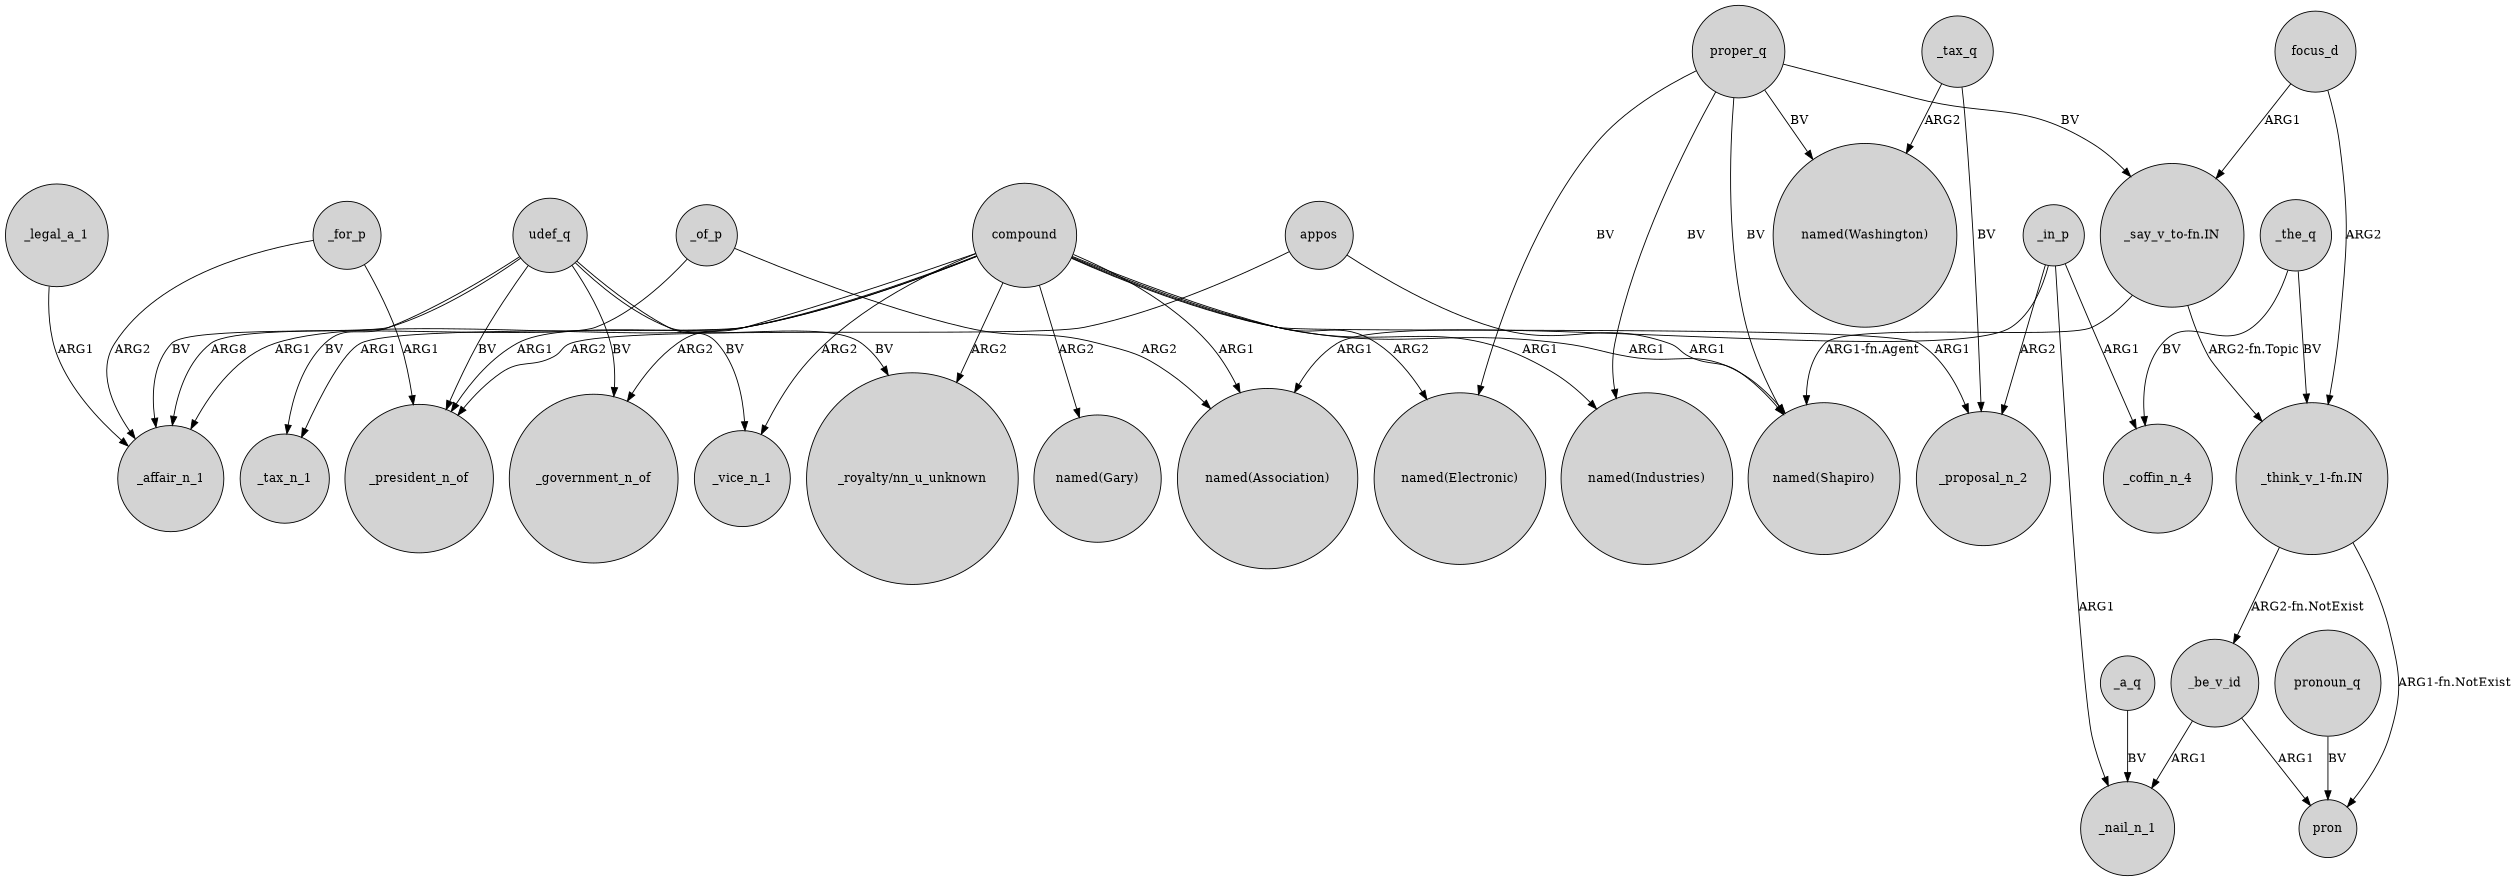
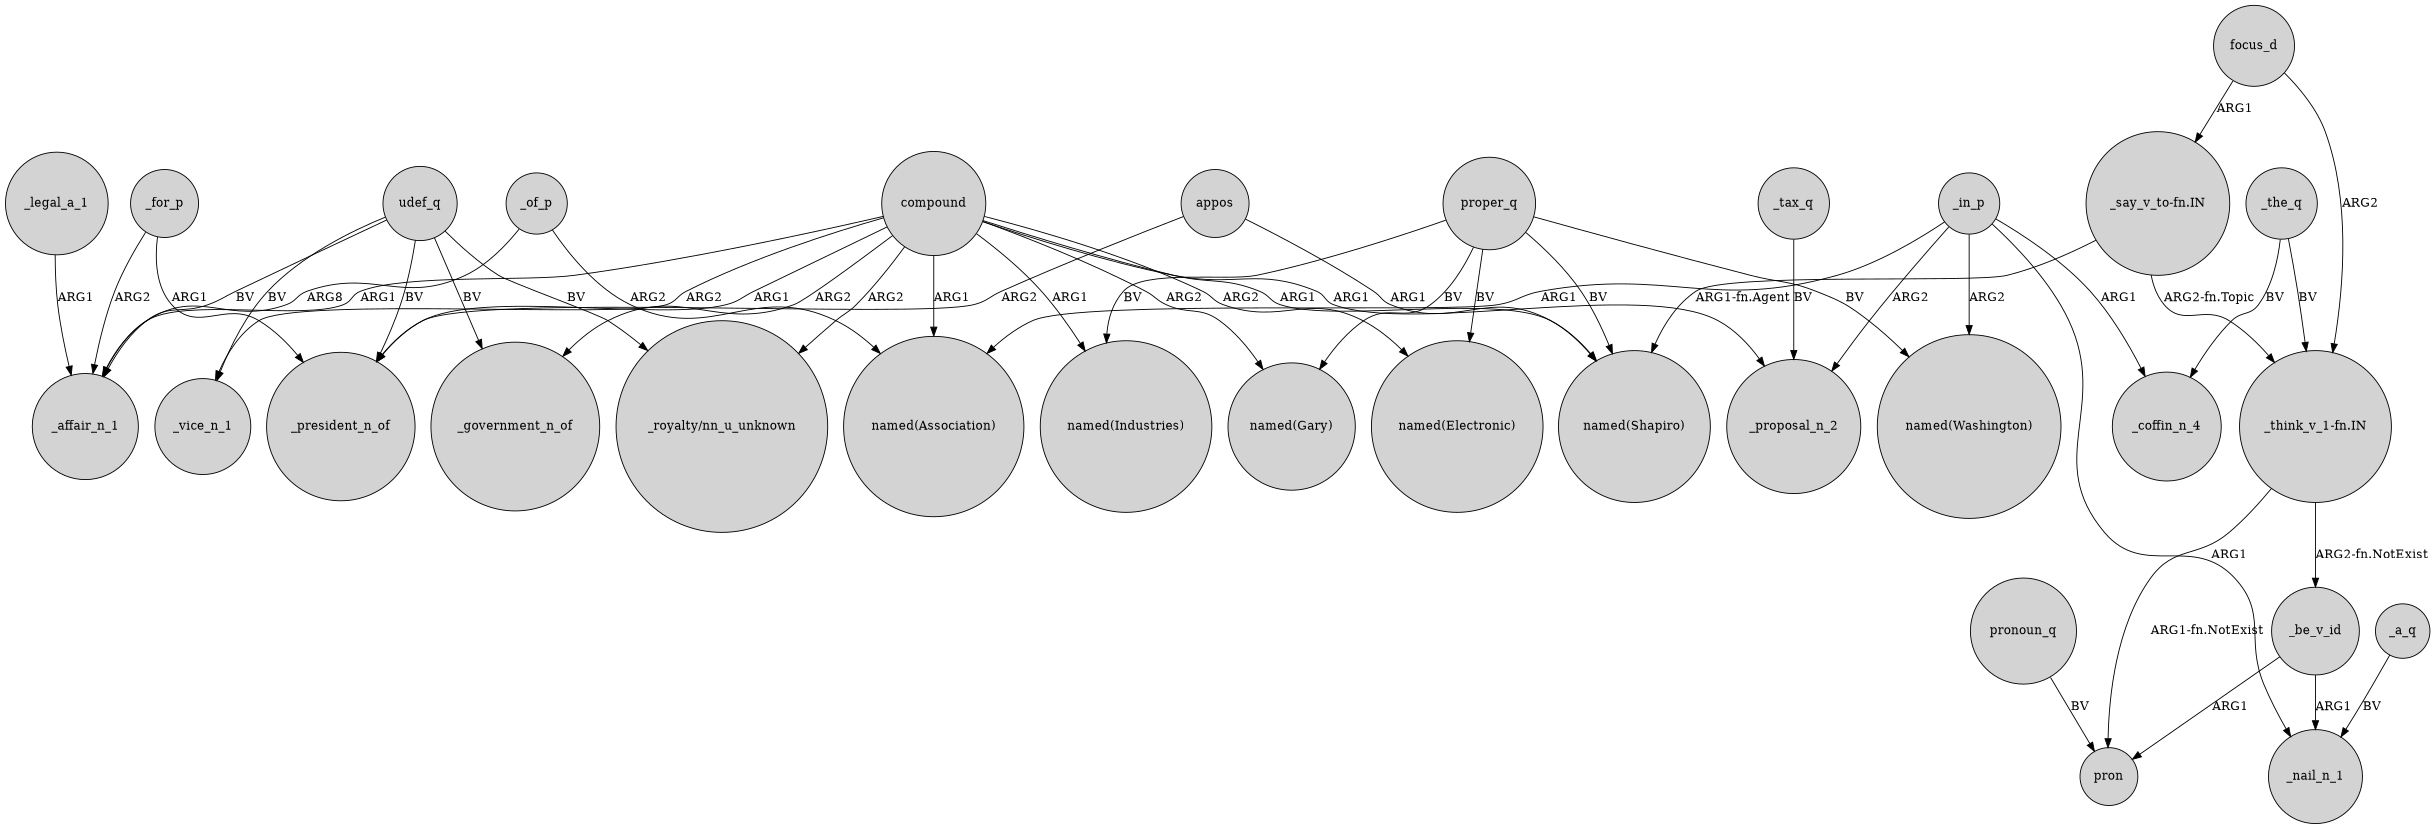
(1950, 105) -> (1436, 300)
(1926, 114) -> (1969, 284)
(285, 479) -> none
